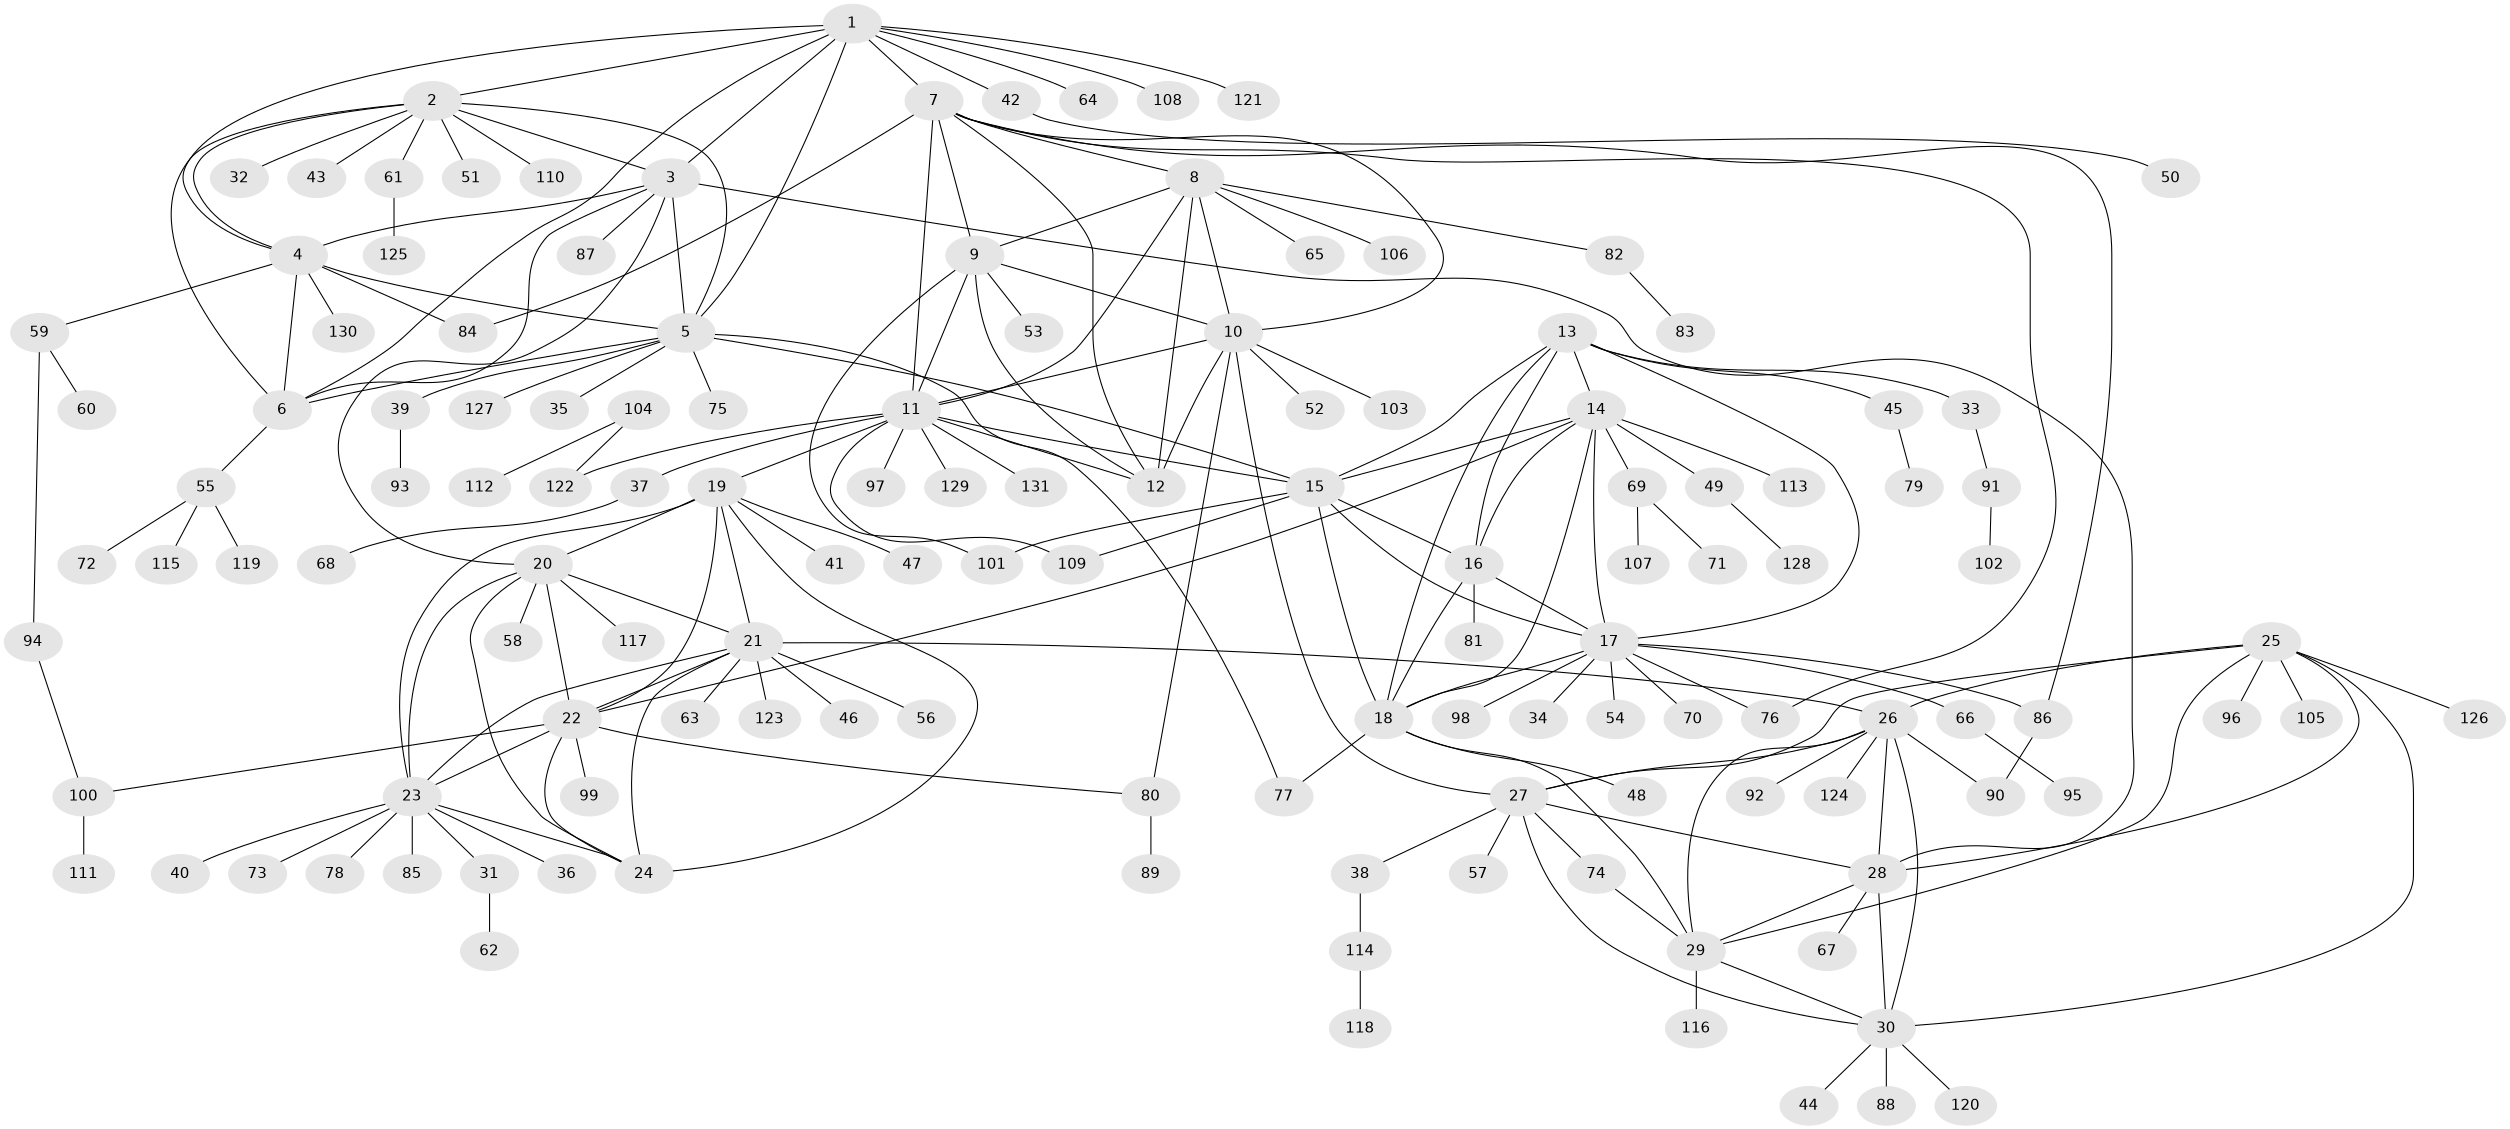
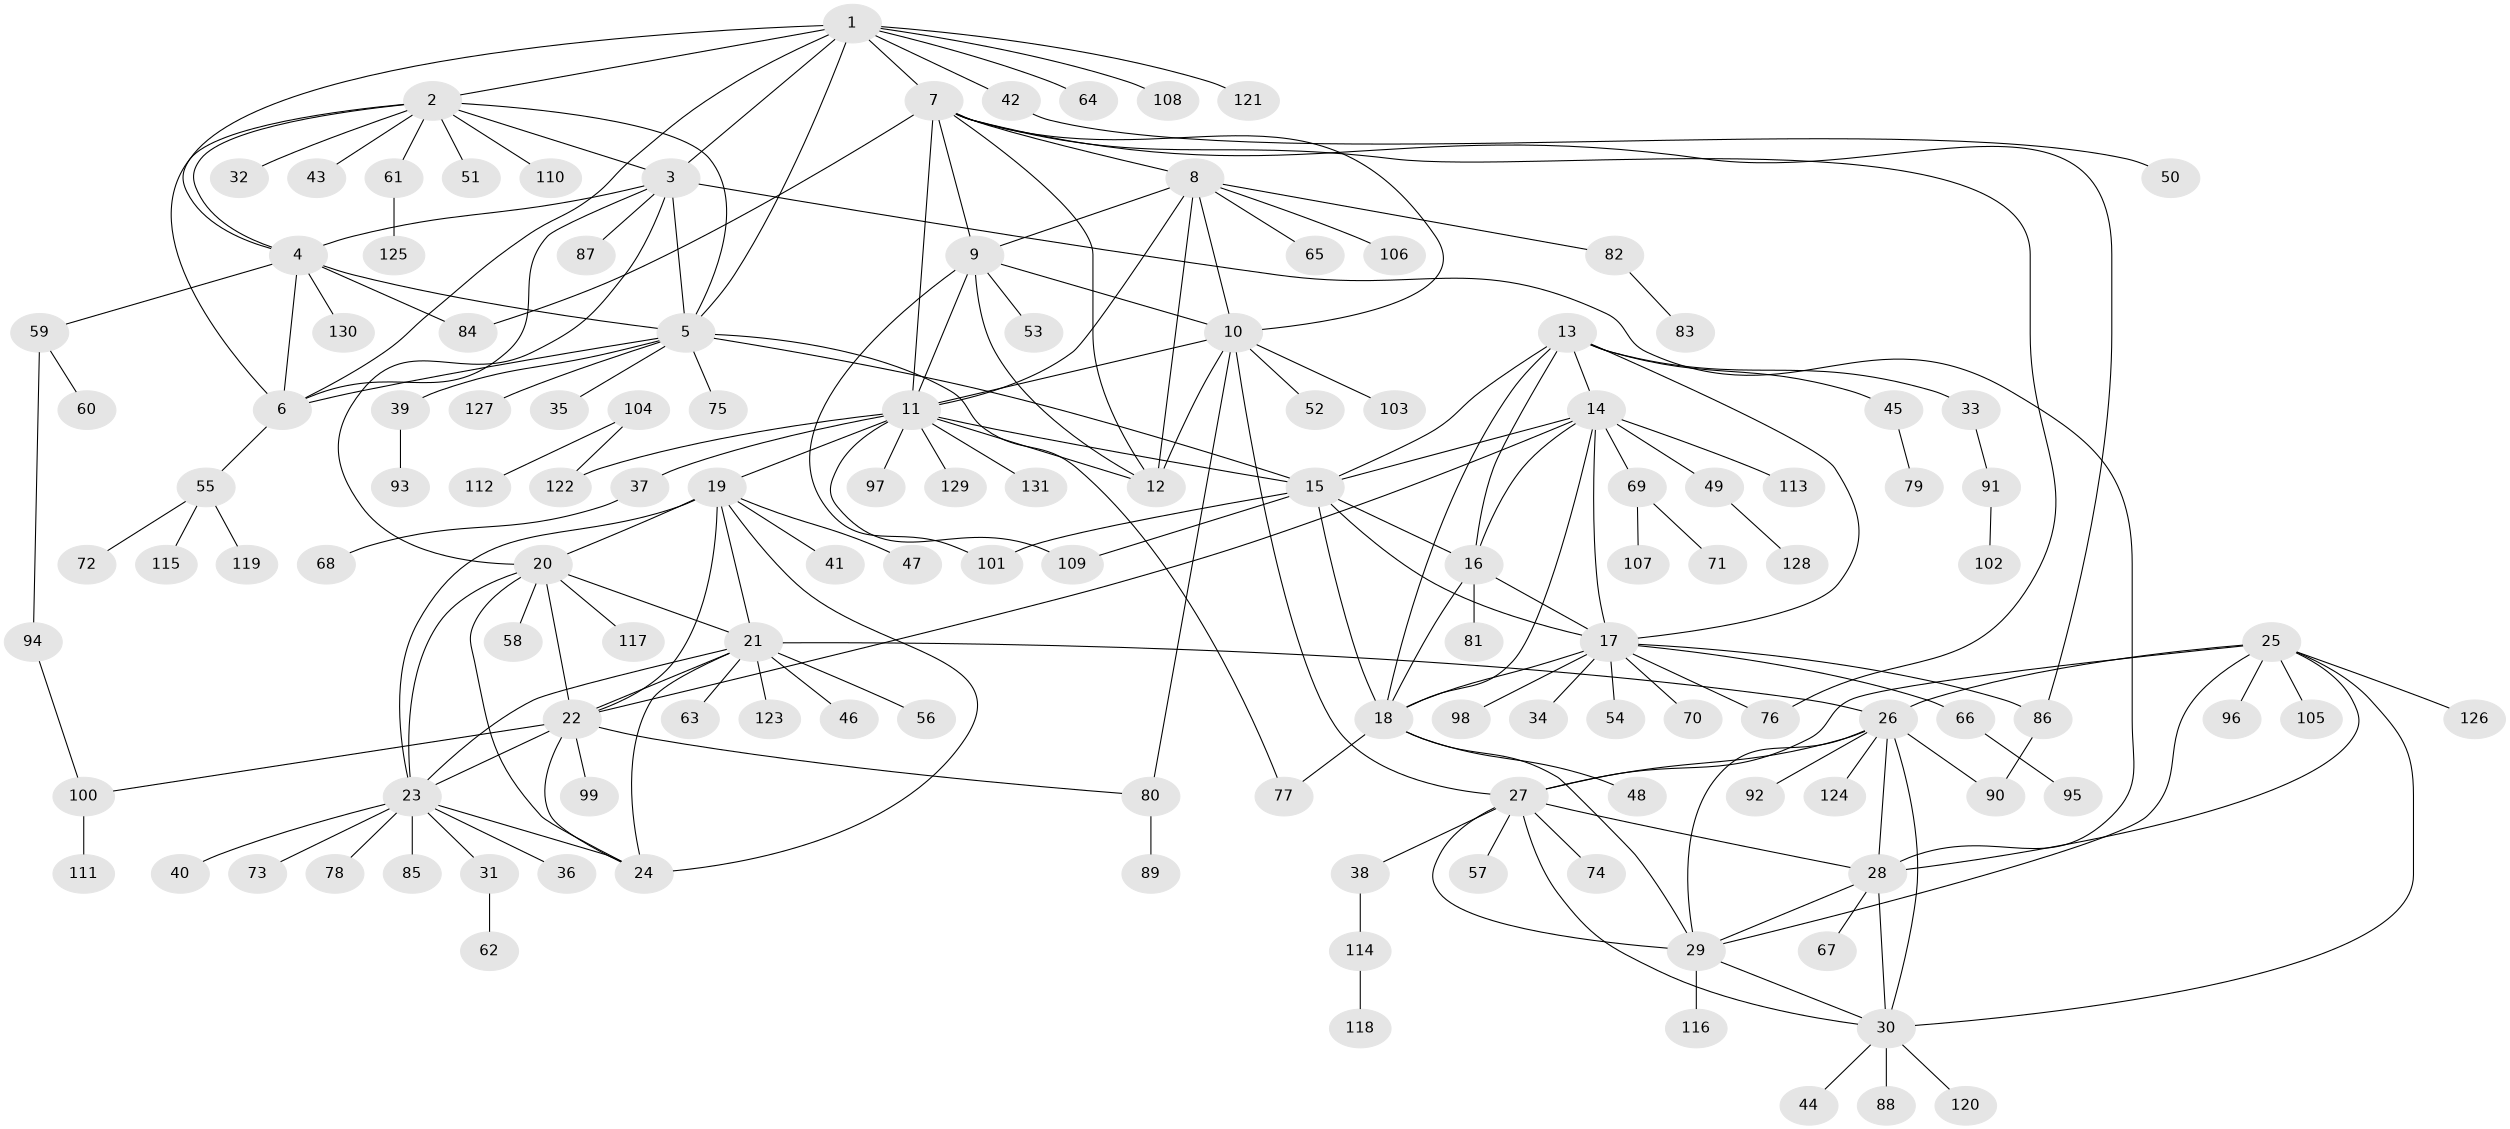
(1646, 913) -> (1494, 921)
